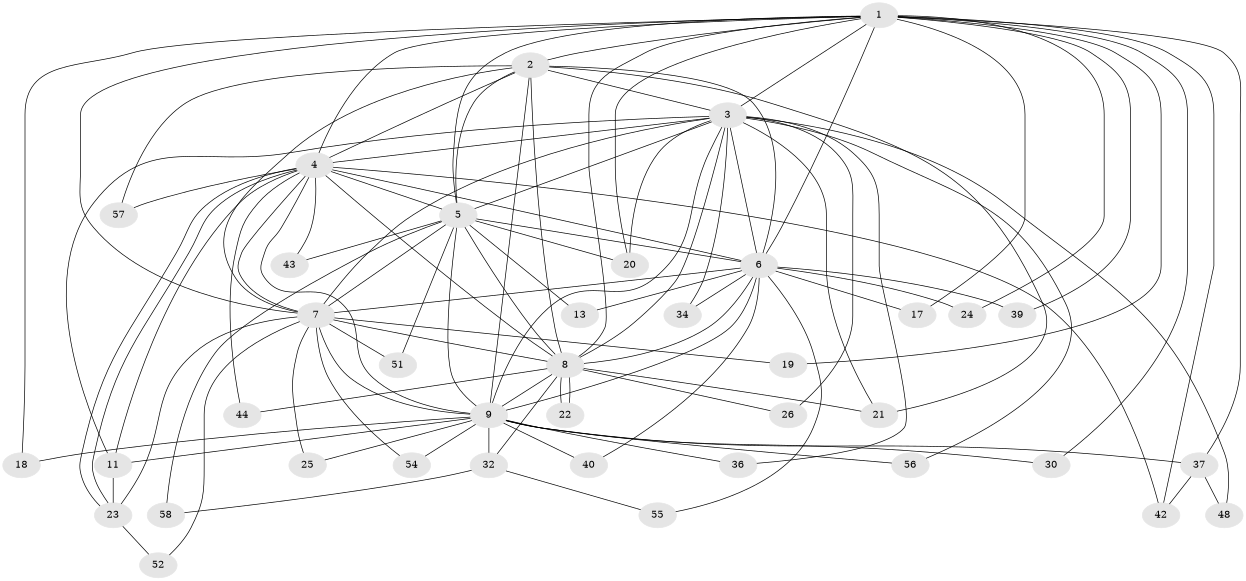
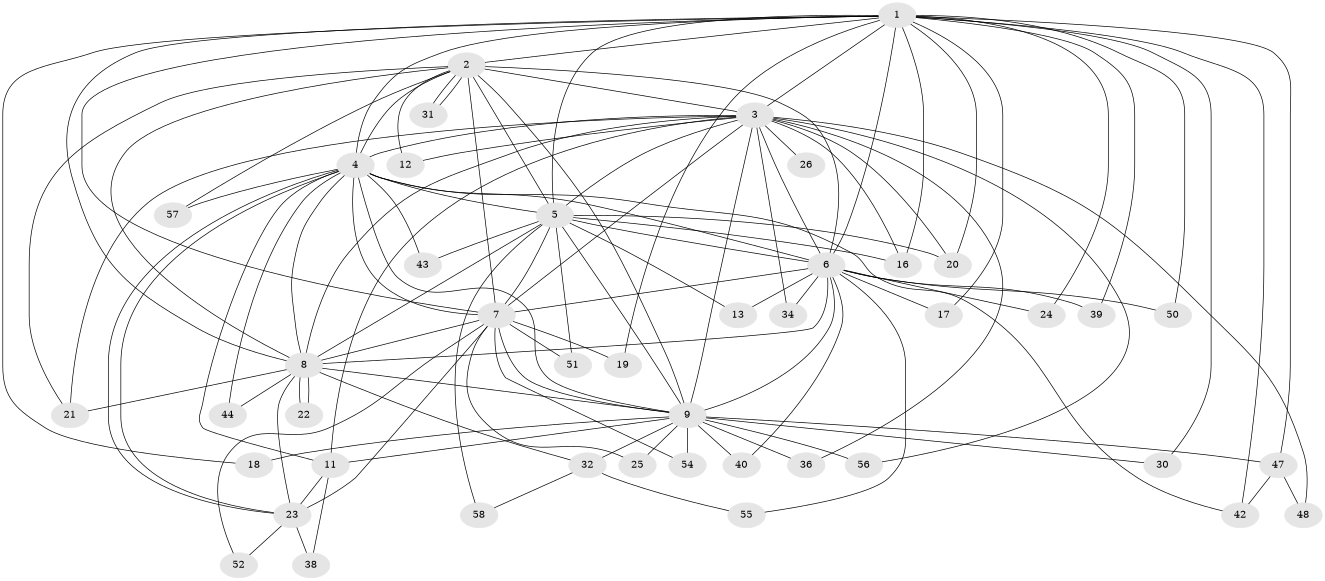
none -> (428, 115)
none -> (406, 165)
none -> (903, 265)
none -> (1173, 315)
(677, 390) -> (279, 441)
(1199, 465) -> (1278, 465)
none -> (311, 565)
